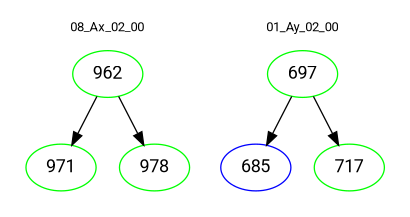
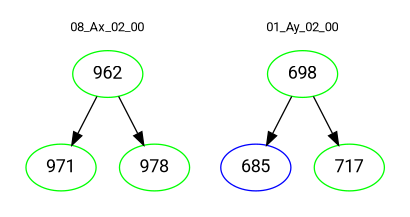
(303, 74) -> (303, 74)
